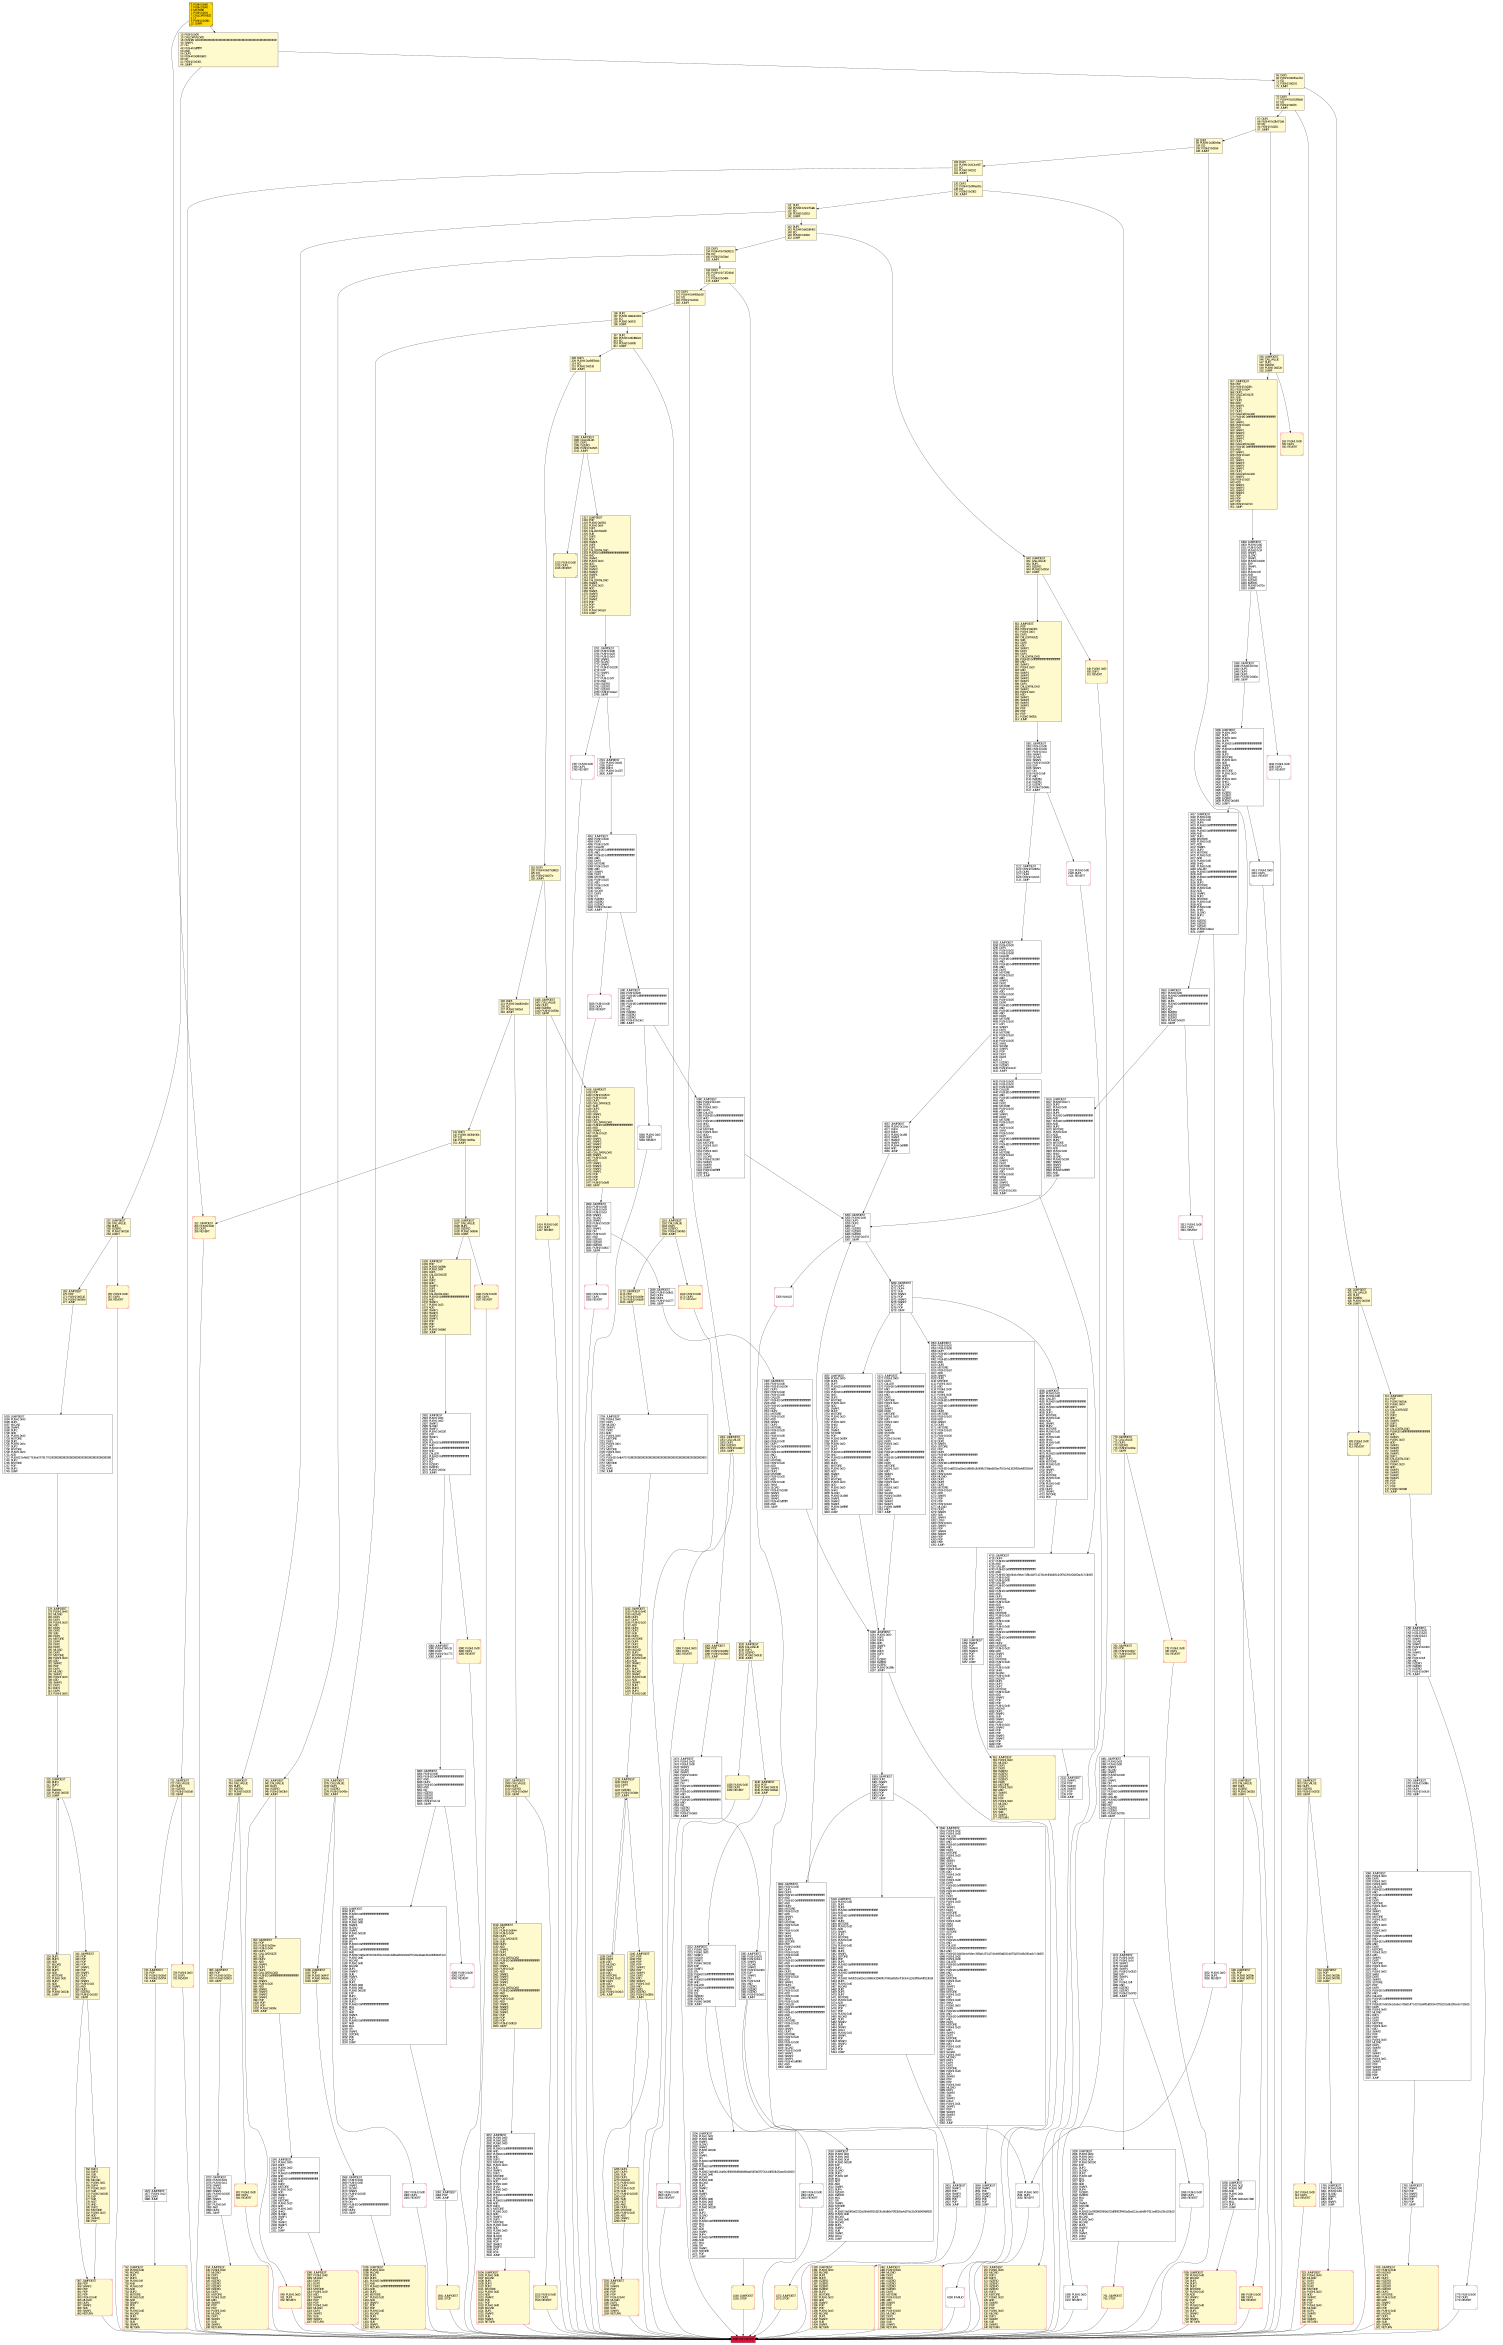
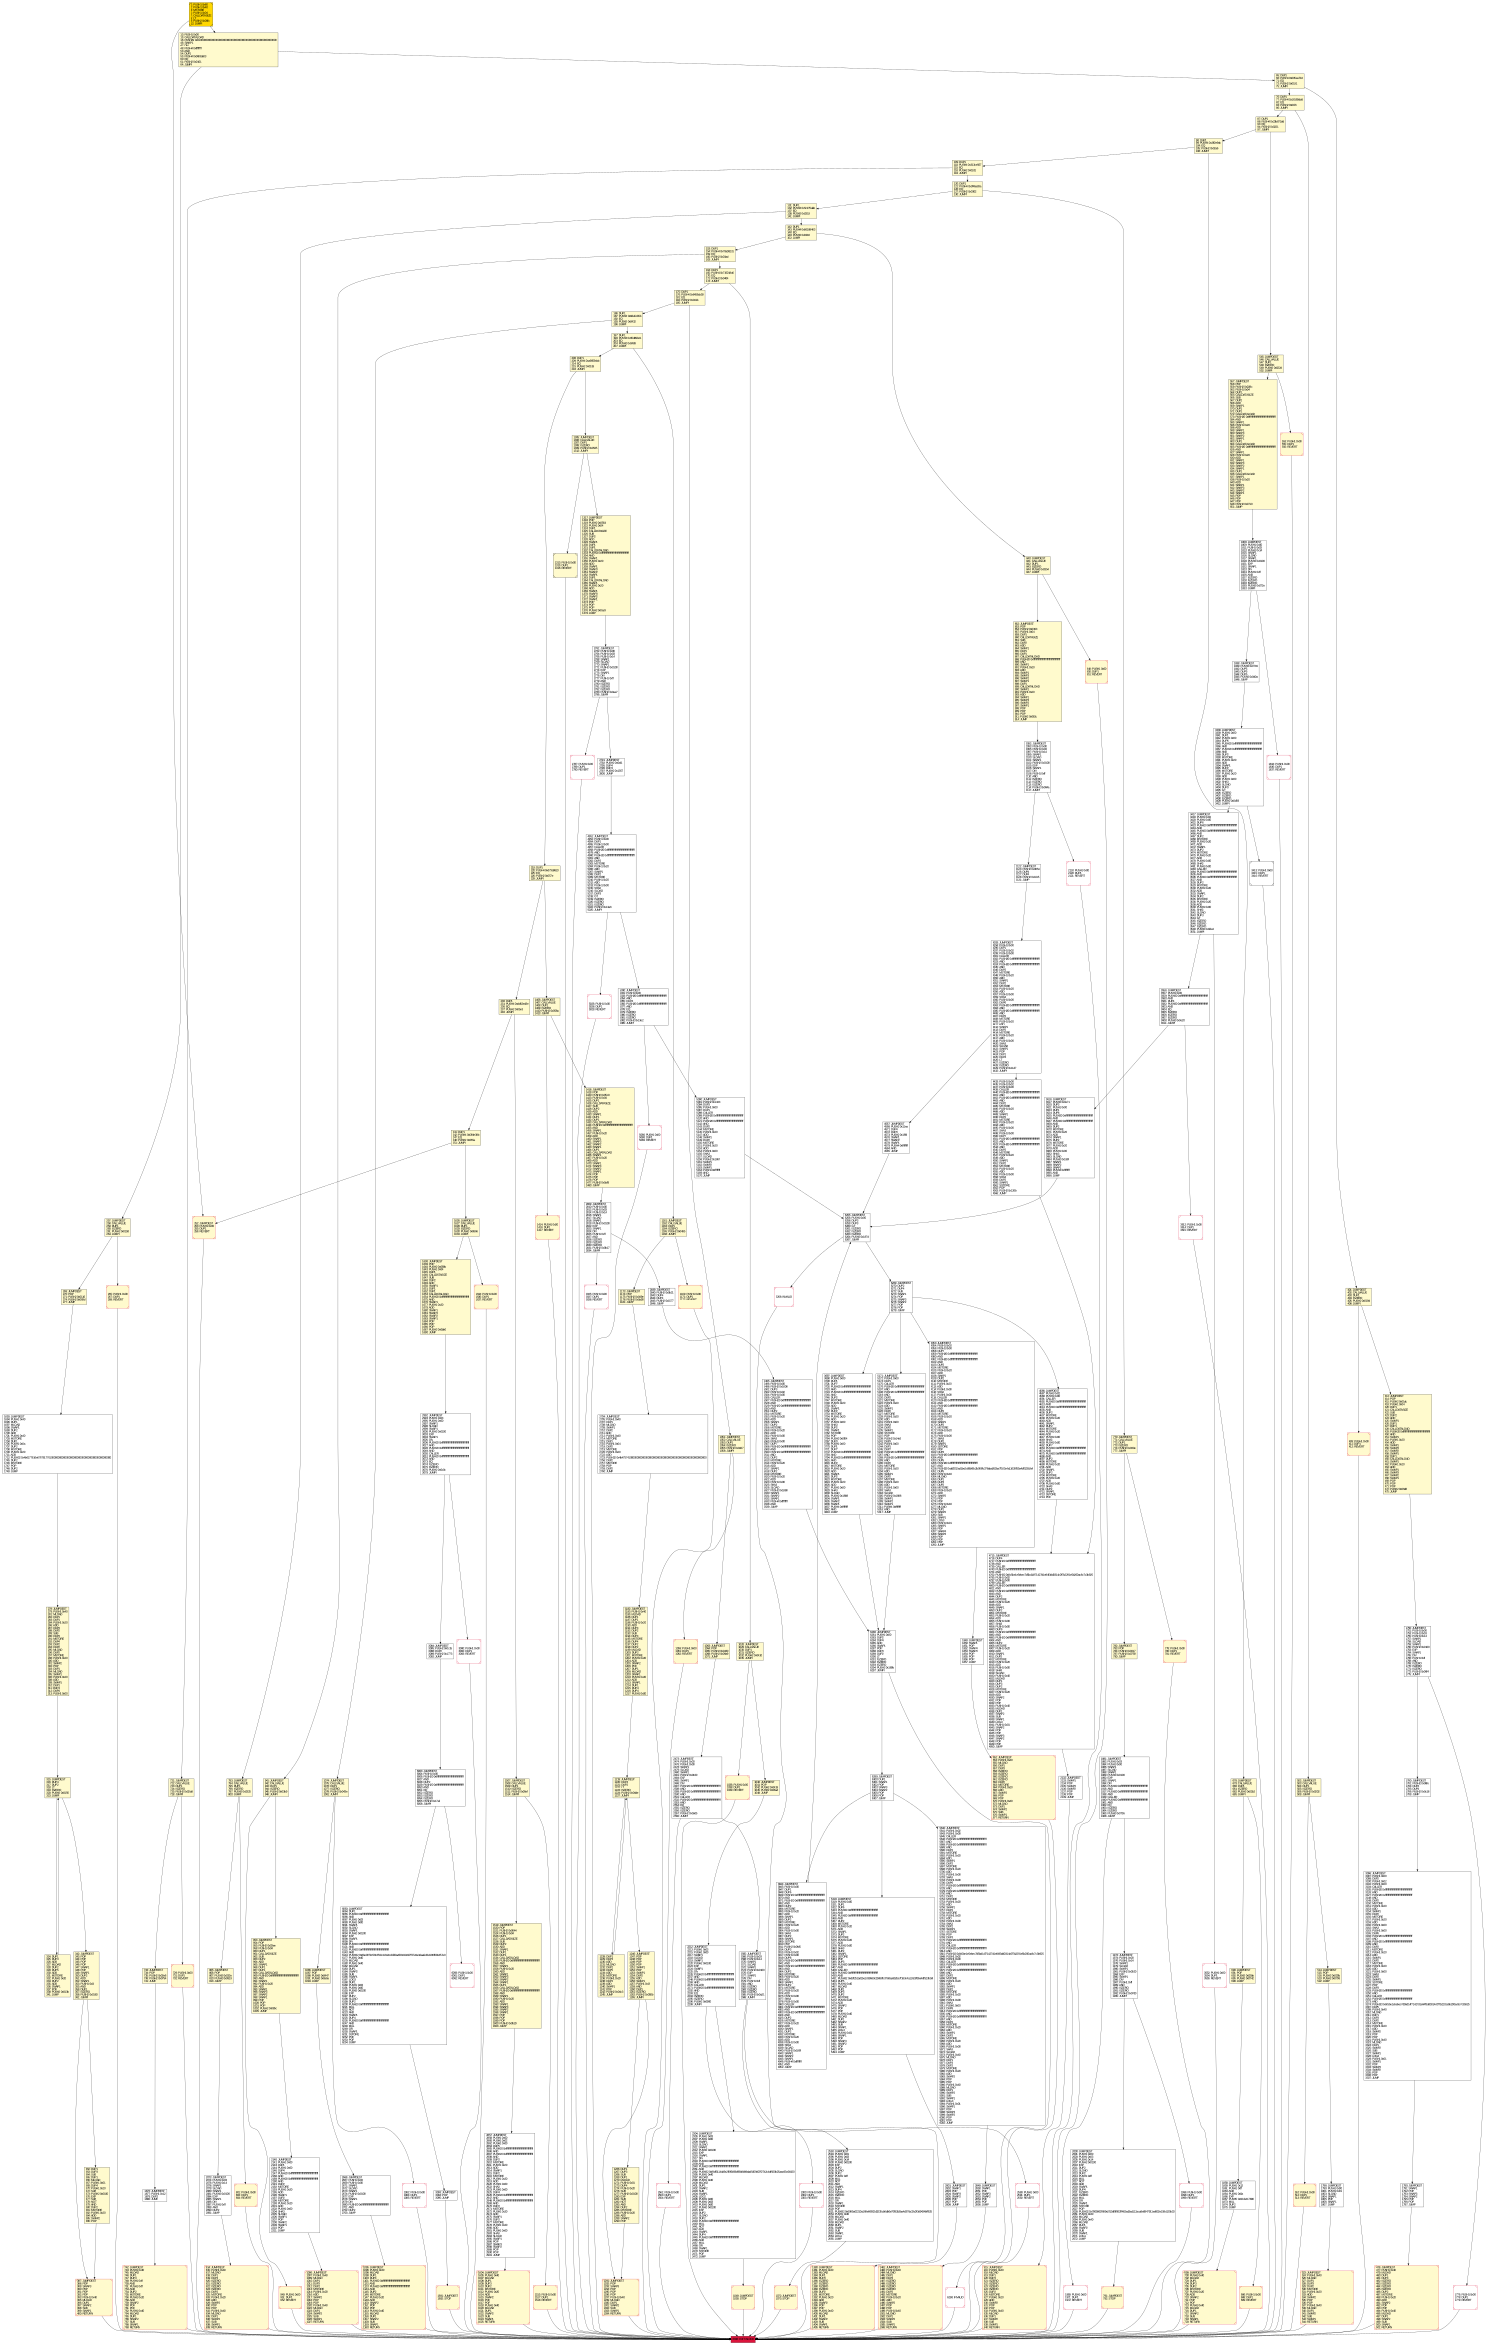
(1359, 1444) -> (1359, 1444)
(469, 1651) -> (469, 1651)
none -> (1292, 1655)
(1148, 2118) -> (1181, 2315)
